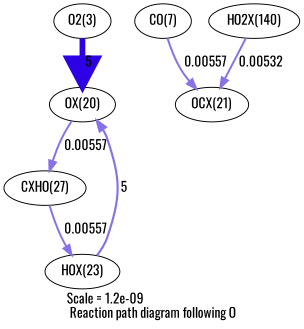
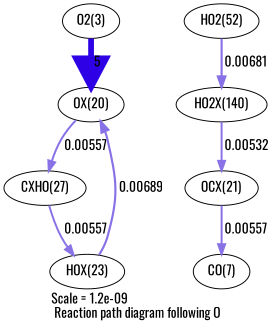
none -> (222, 21)
(176, 61) -> (222, 225)
(123, 188) -> (140, 188)
